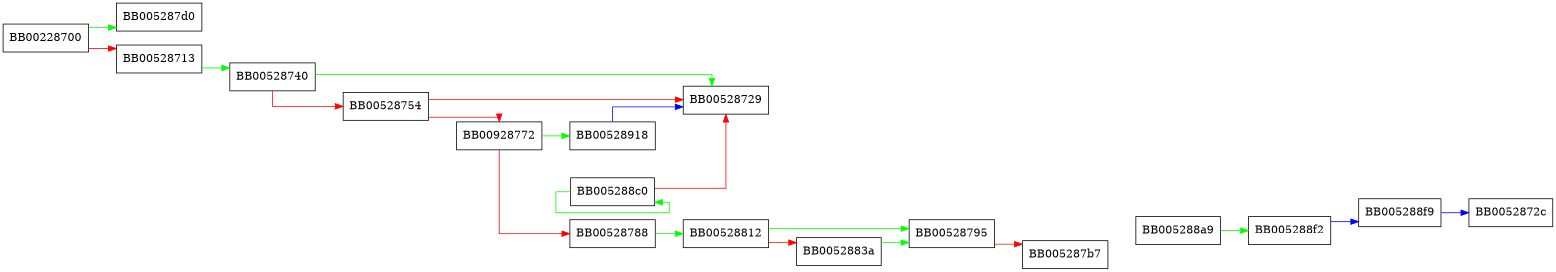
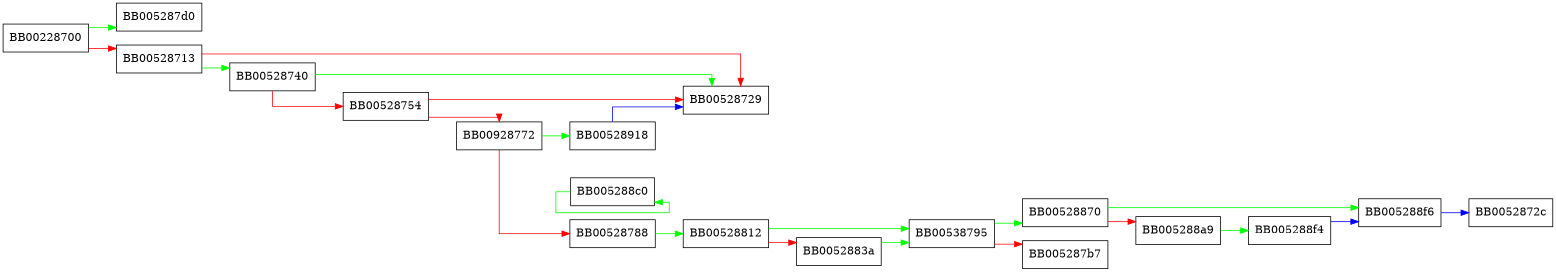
(723, 188) -> (483, 54)
none -> (1065, 213)
(1400, 213) -> (1400, 213)
(1290, 231) -> (1290, 231)
(952, 234) -> (952, 234)
